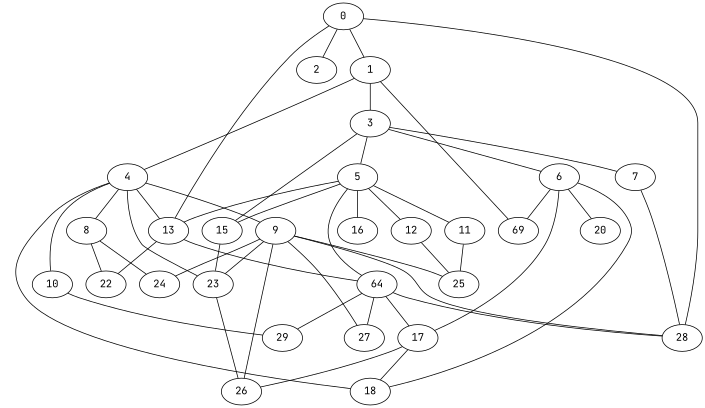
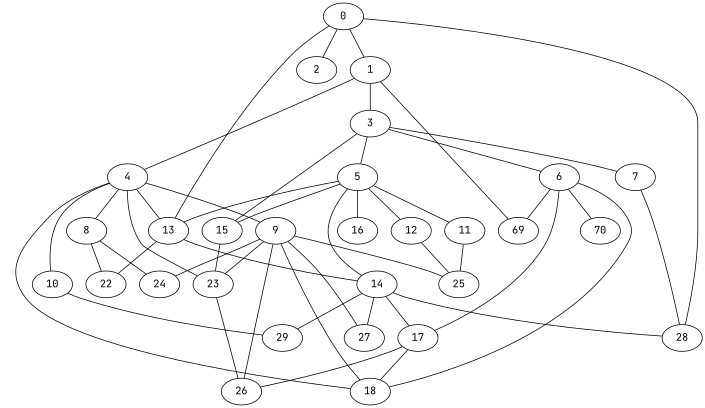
(600, 231) -> (600, 231)
(377, 284) -> (377, 284)
(442, 301) -> (314, 311)
